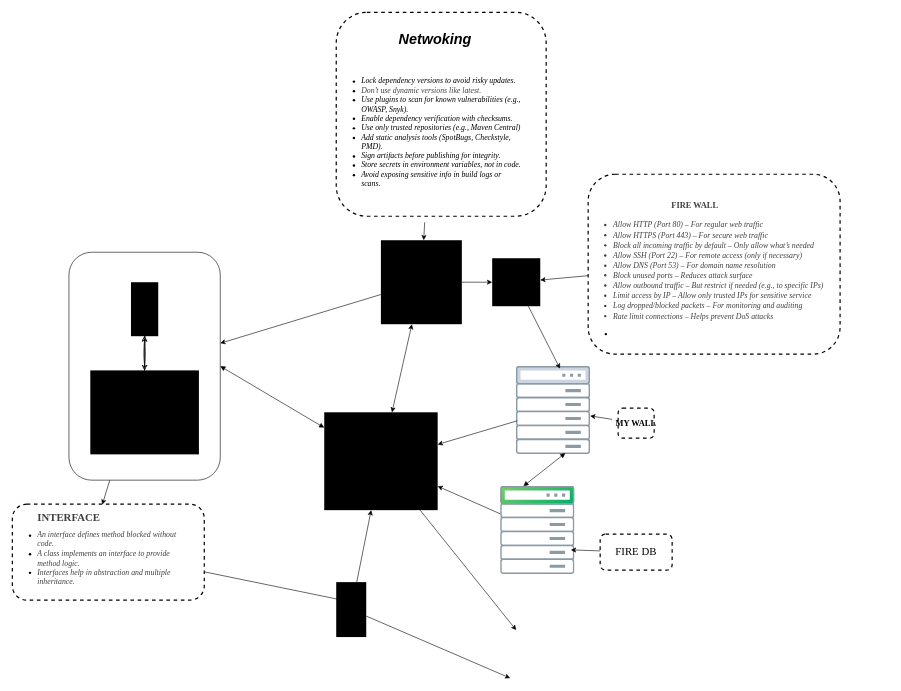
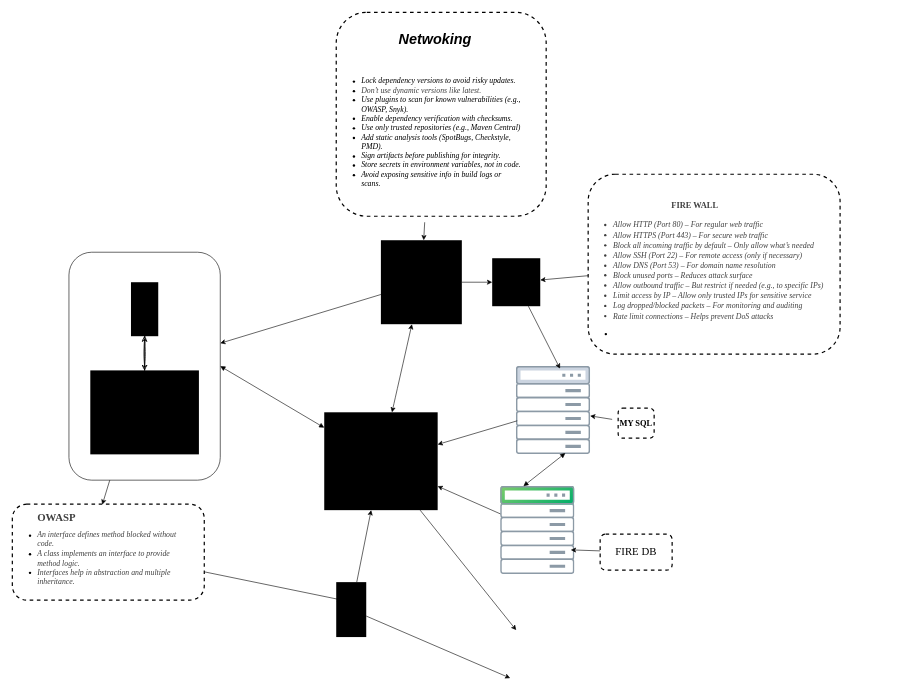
(636, 423) -> (636, 423)
(56, 507) -> (48, 507)
